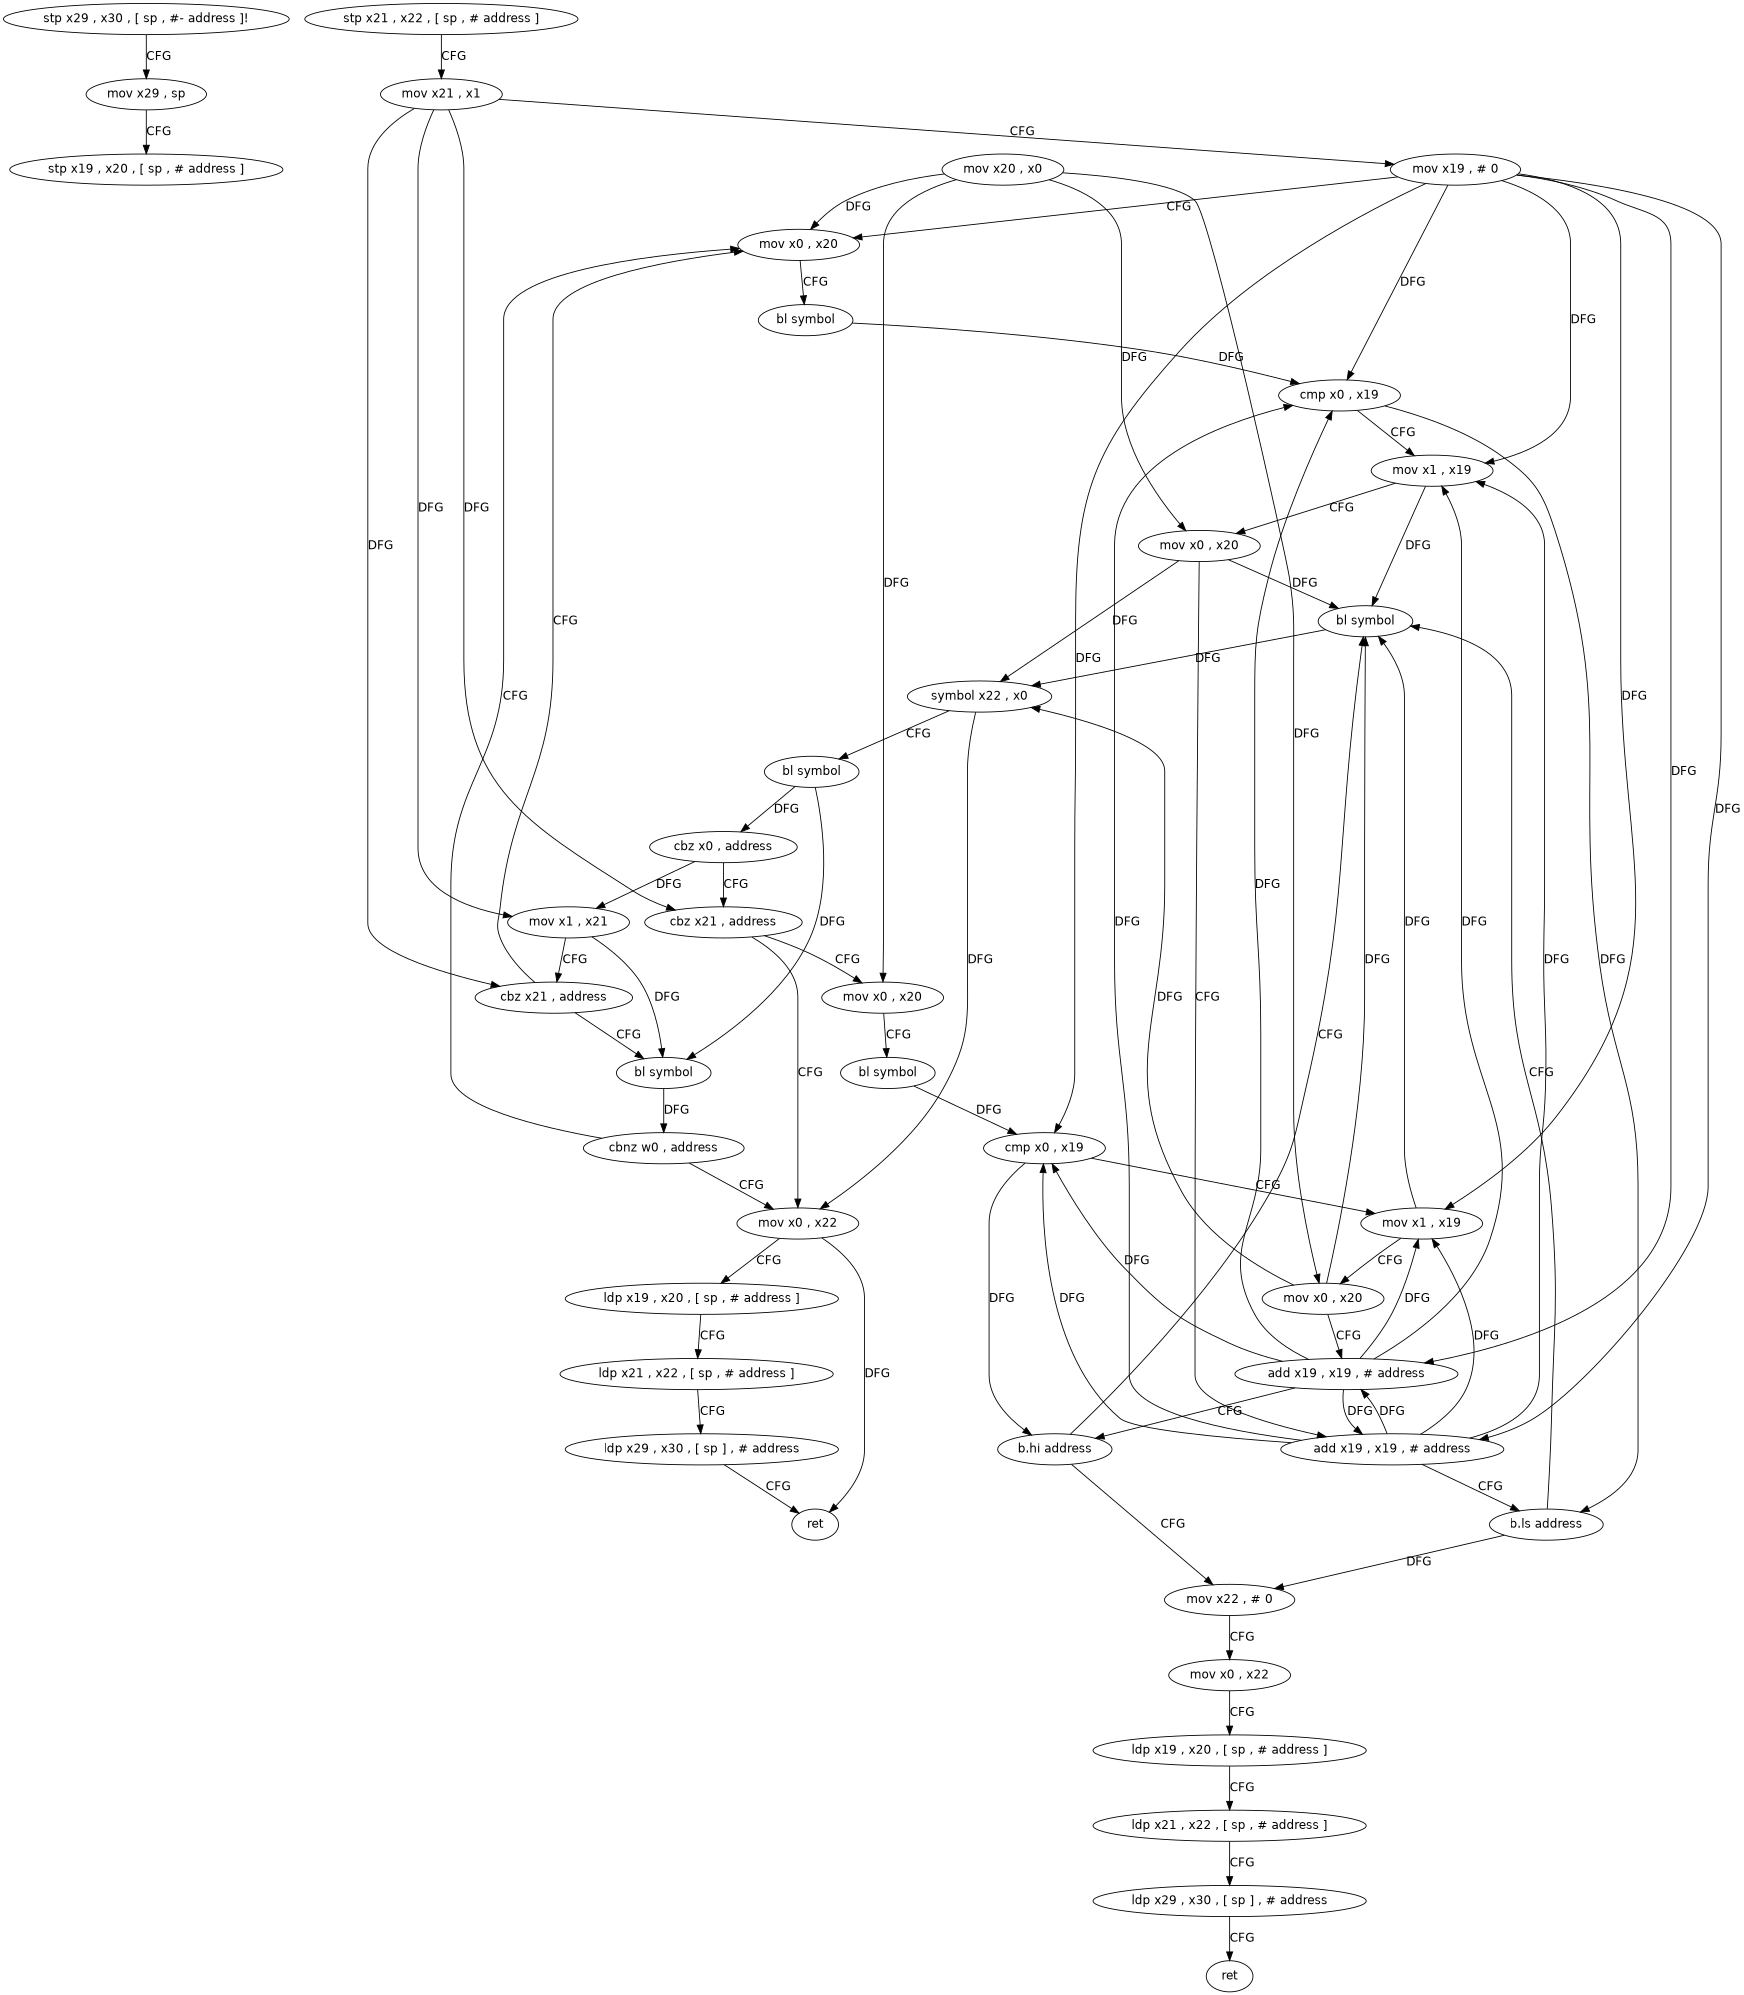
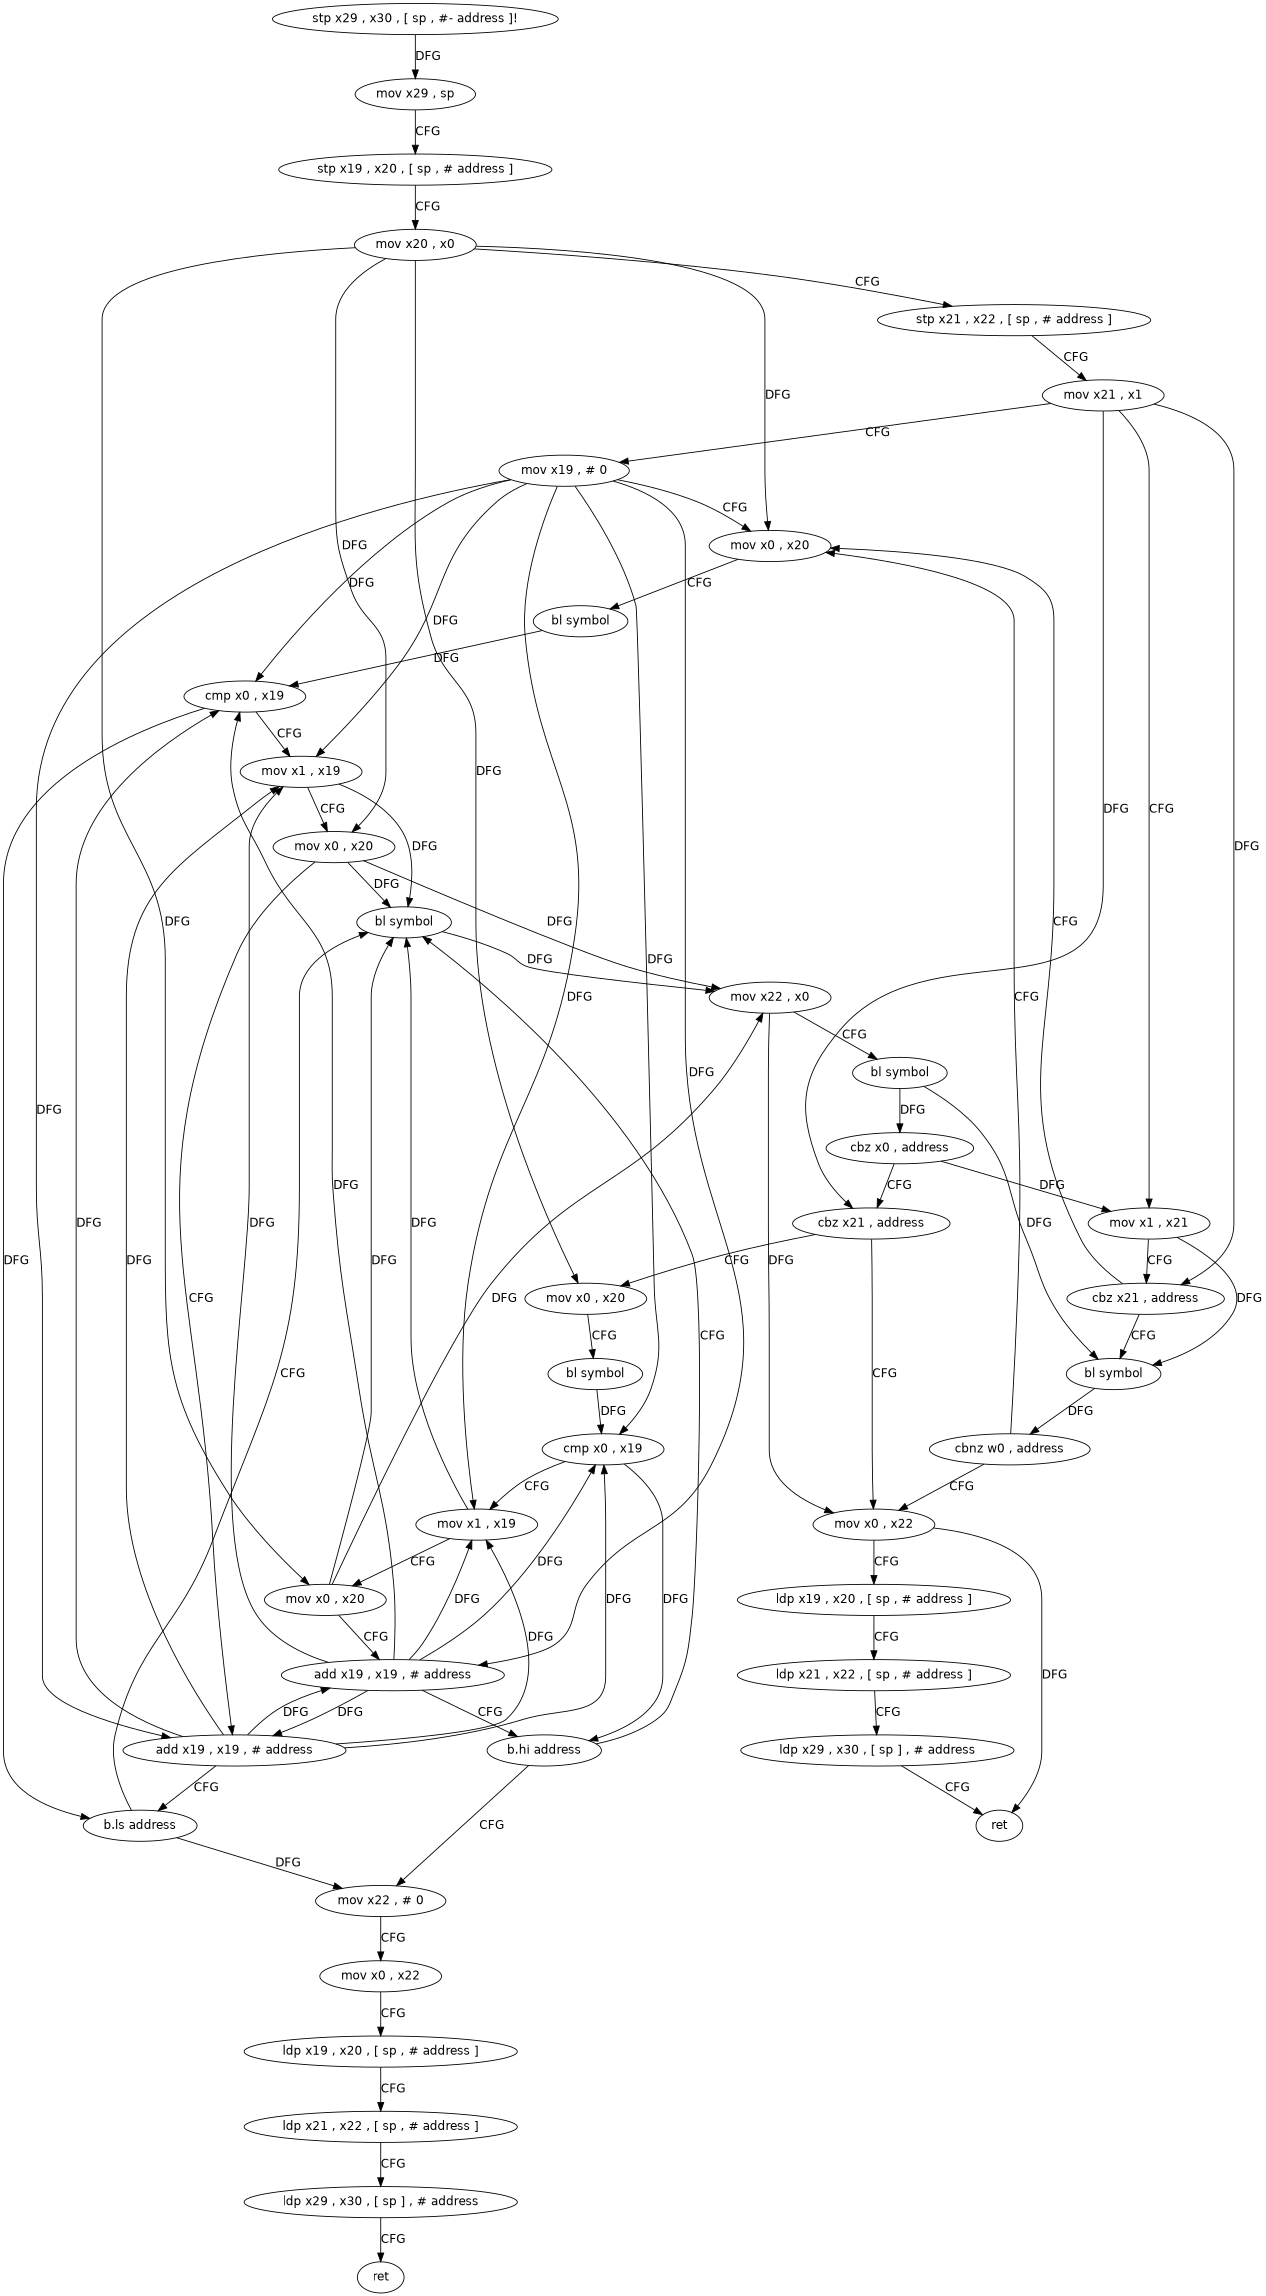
(159, 57) -> (428, 57)
none -> (415, 203)
none -> (710, 268)
(431, 508) -> (1162, 809)
(980, 697) -> (770, 998)
